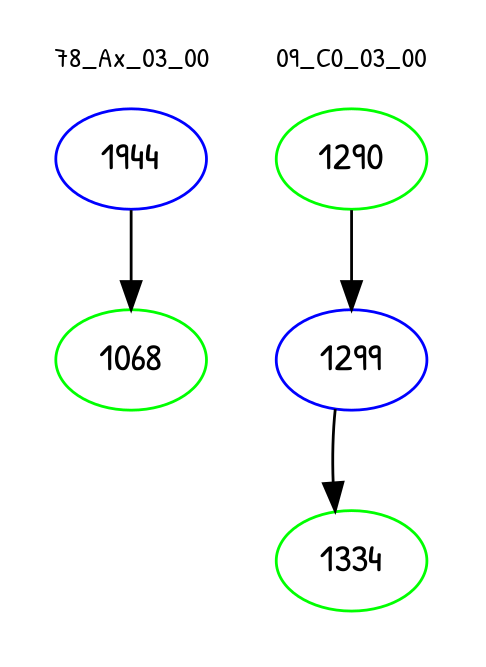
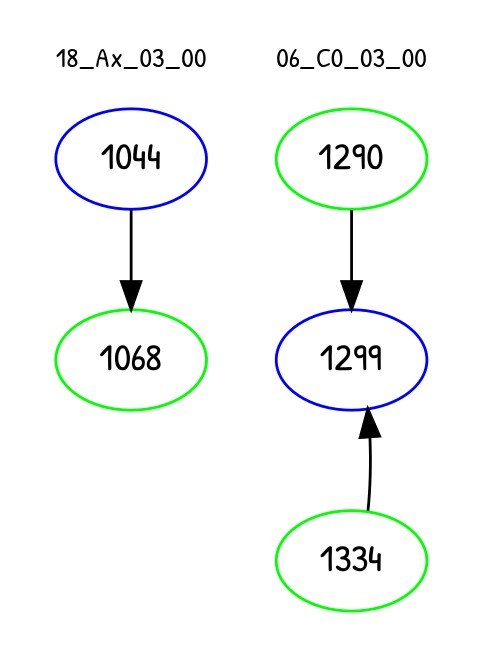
(133, 60) -> (133, 60)
(353, 60) -> (353, 60)
(131, 159) -> (131, 159)
(333, 446) -> (370, 474)
